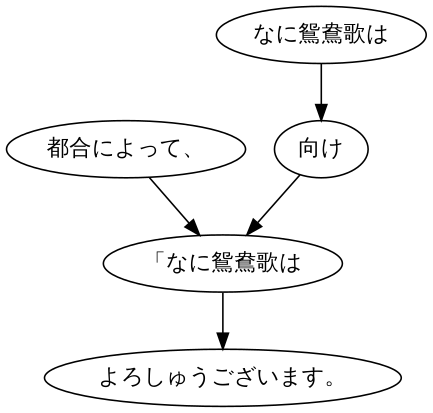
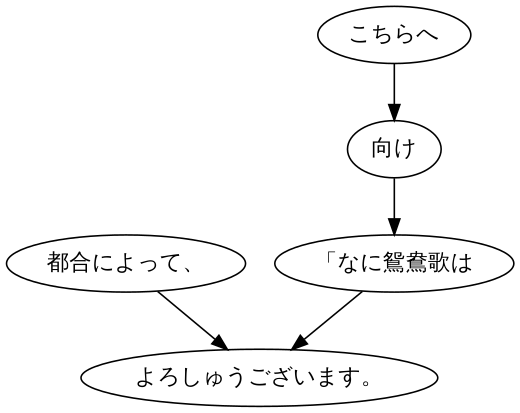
(321, 35) -> (394, 35)
(169, 200) -> (186, 315)
